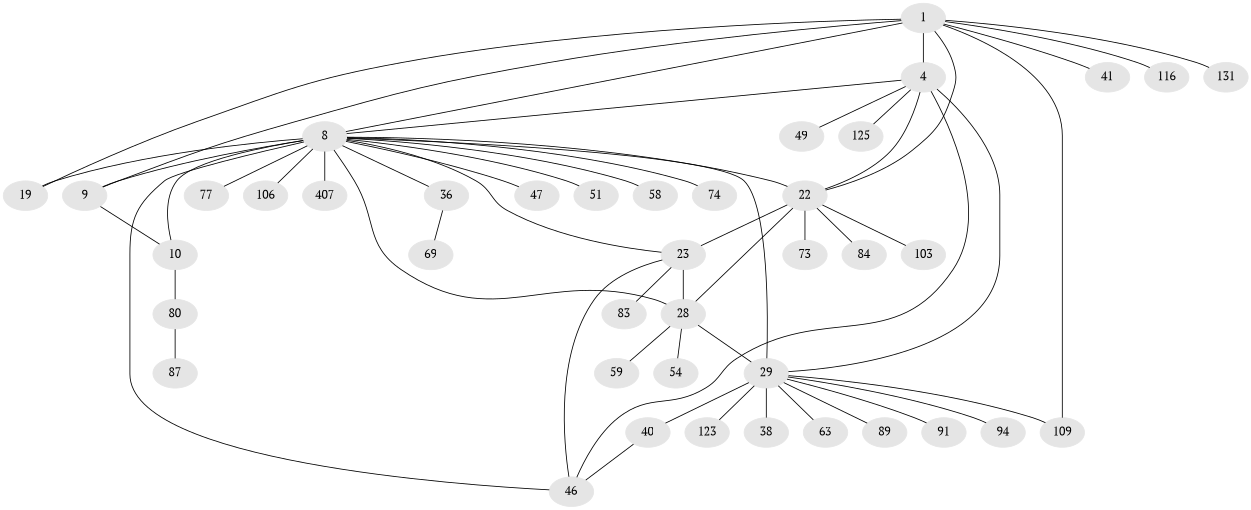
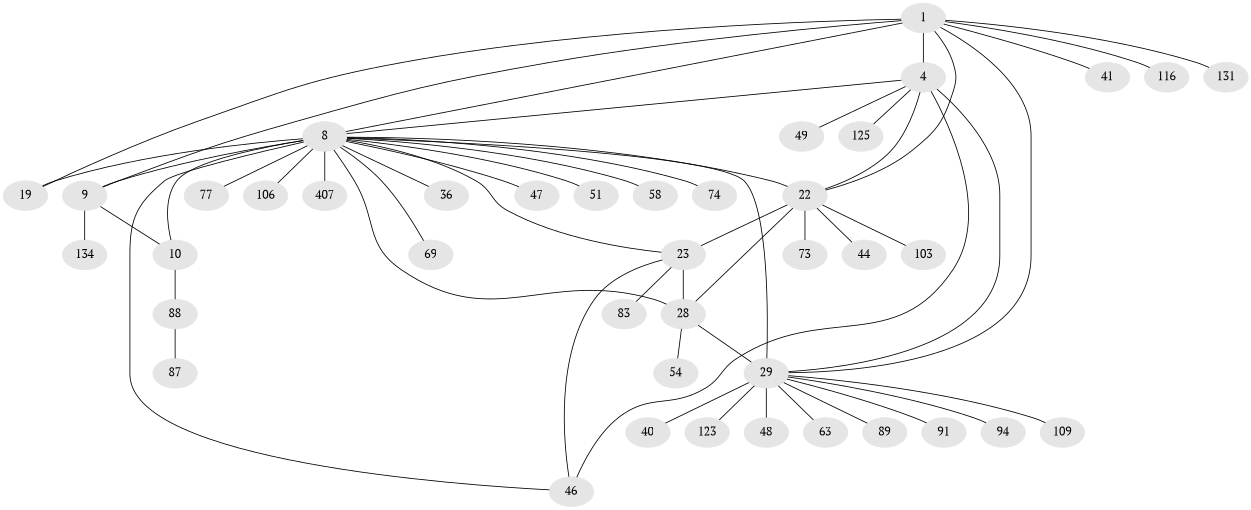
(1062, 190) -> (1028, 269)
(439, 225) -> (388, 188)
none -> (85, 255)
(864, 255) -> (864, 255)
(175, 314) -> (175, 314)
(617, 373) -> none
(766, 432) -> (766, 432)
(610, 462) -> none
